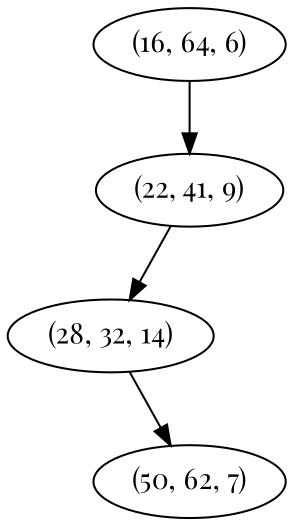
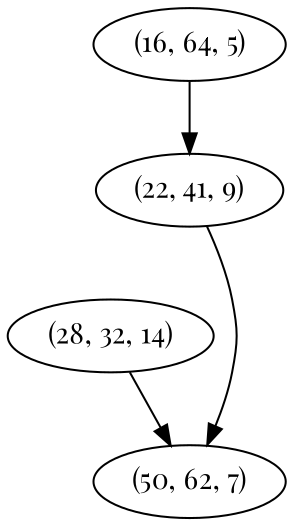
(190, 45) -> (190, 45)
(155, 254) -> (236, 325)
